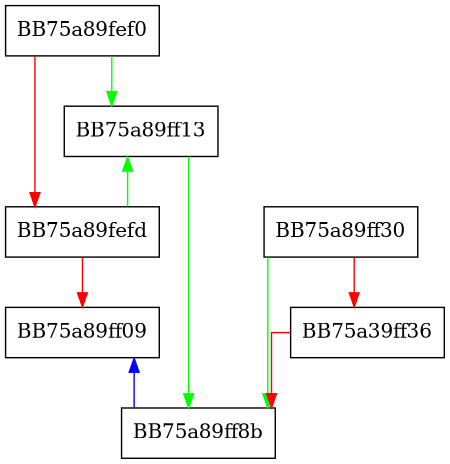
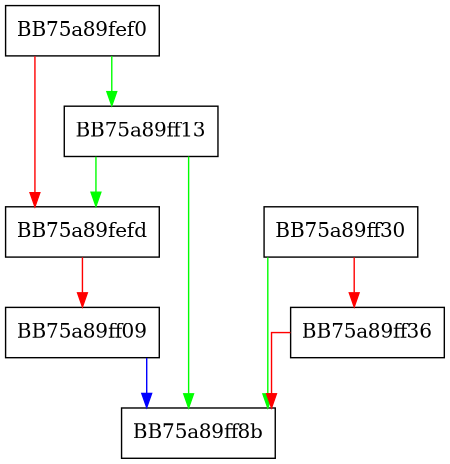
(128, 189) -> (96, 174)
(367, 333) -> (367, 333)
(134, 390) -> (147, 376)
